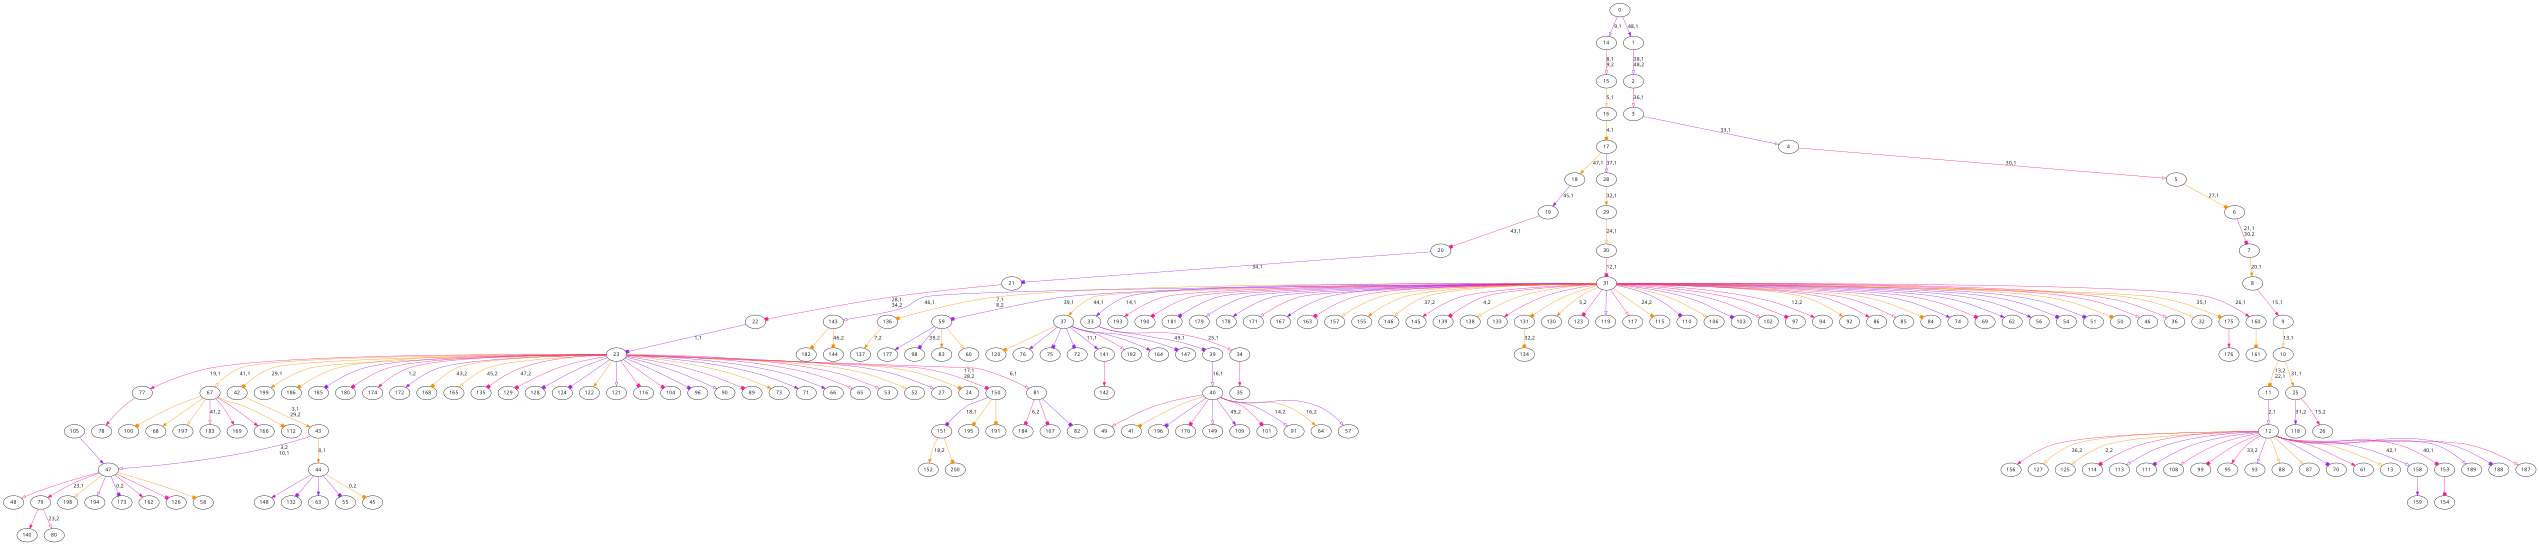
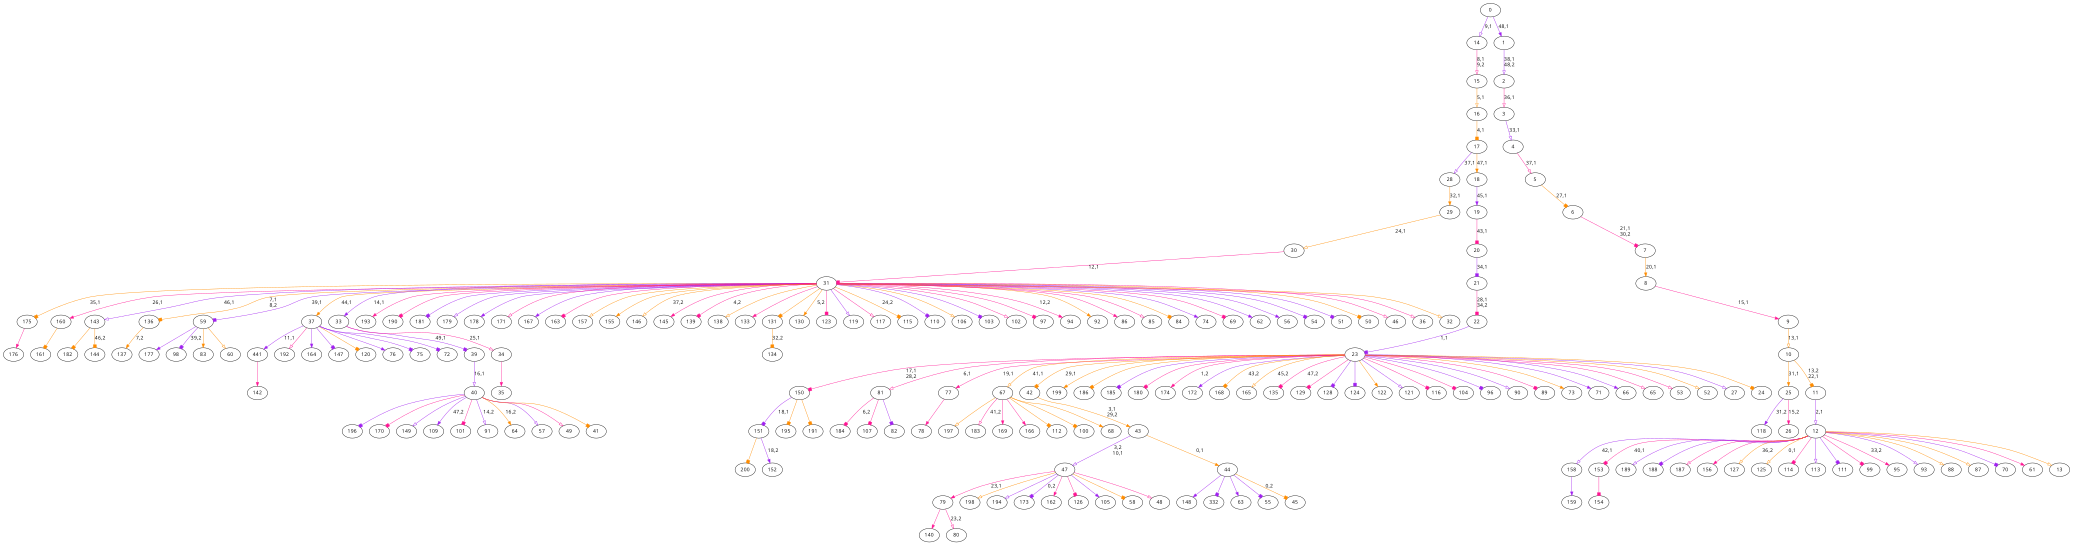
(2011, 163) -> (1531, 163)
(1104, 355) -> (257, 355)
(1236, 412) -> (459, 412)
(933, 448) -> (765, 449)
(90, 449) -> (1084, 485)
(2109, 451) -> (1793, 451)
(2174, 470) -> none
(291, 502) -> (1214, 502)
